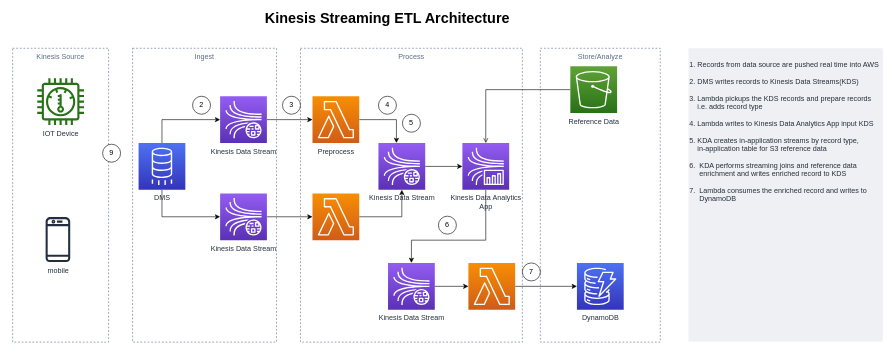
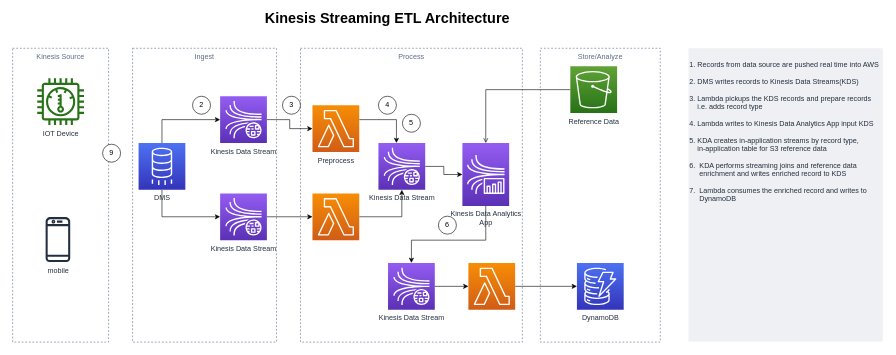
(336, 120) -> (336, 129)
(486, 167) -> (486, 175)
(531, 272) -> none
